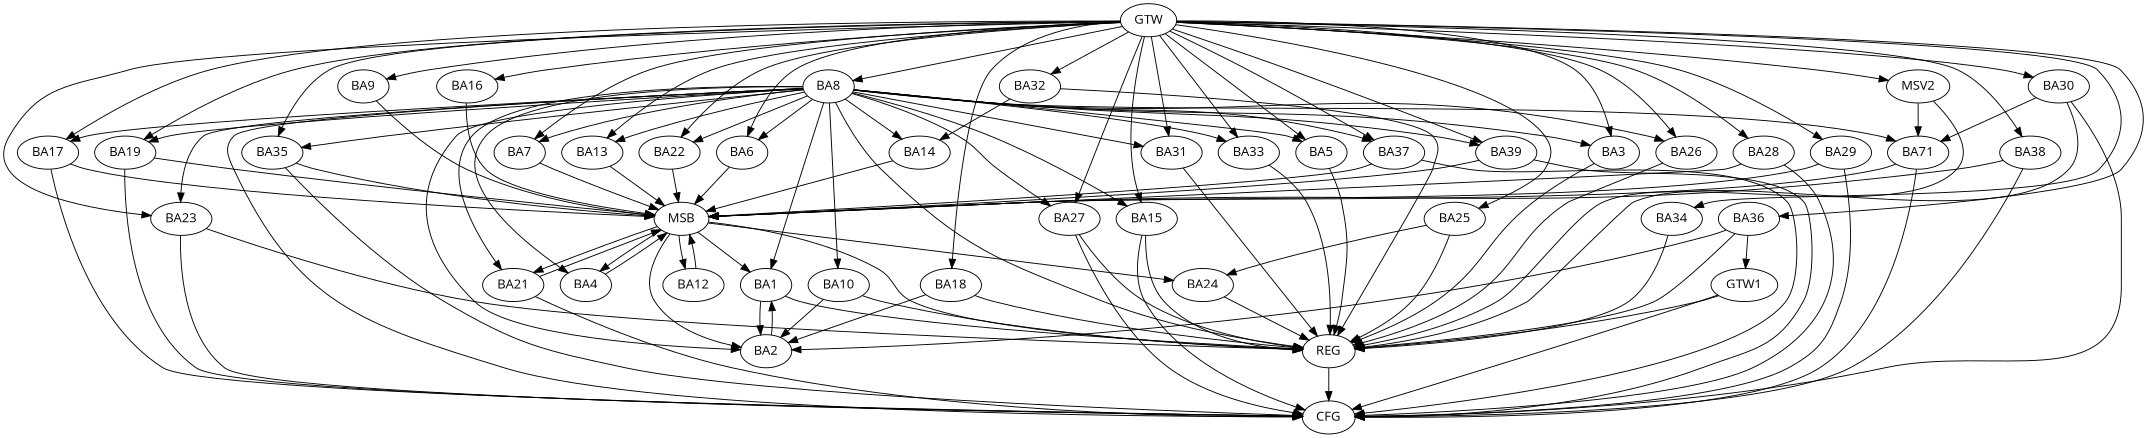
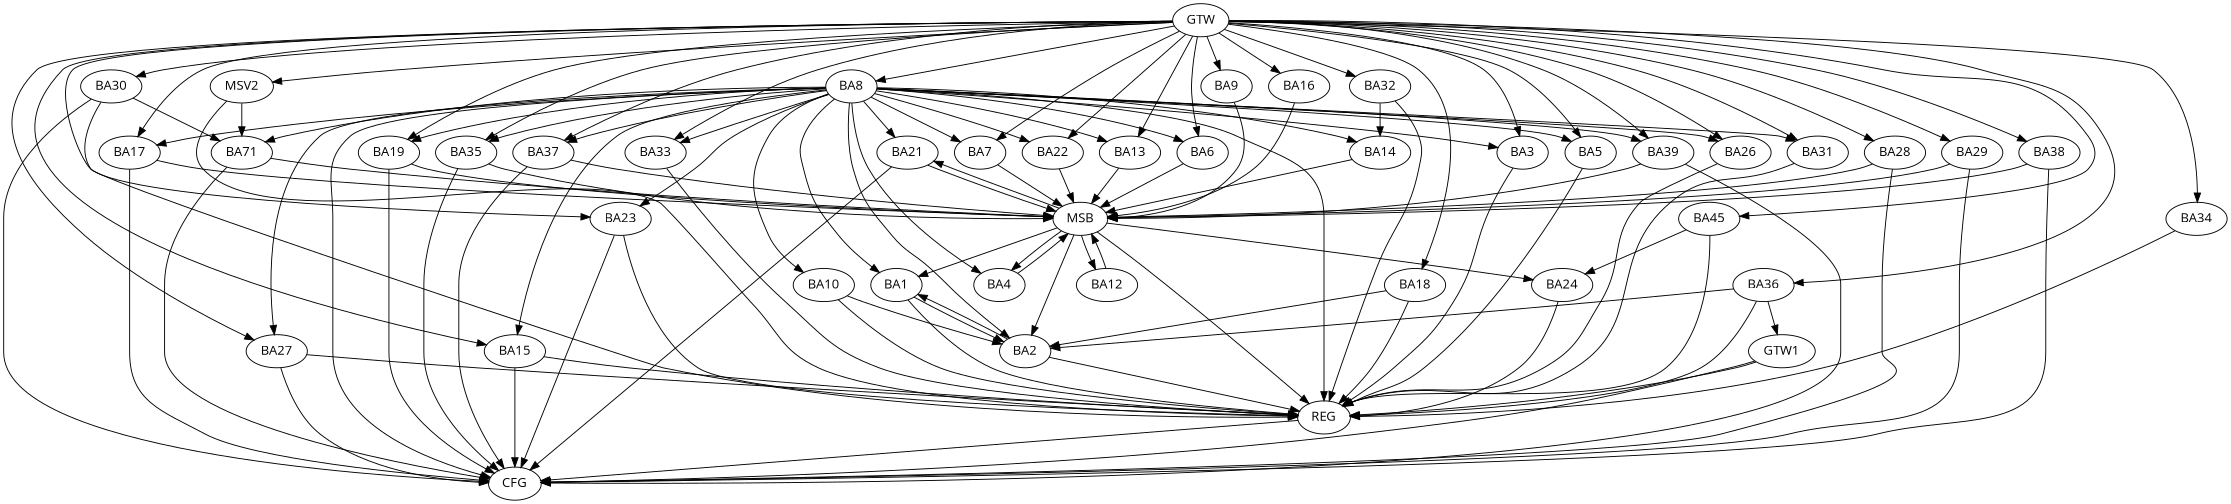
(1455, 219) -> (1709, 219)
none -> (1170, 383)
